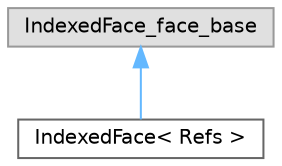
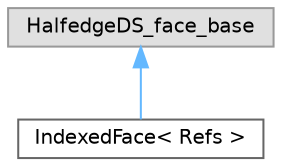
(141, 27) -> (141, 27)
